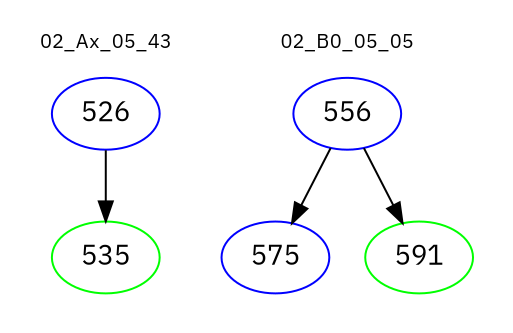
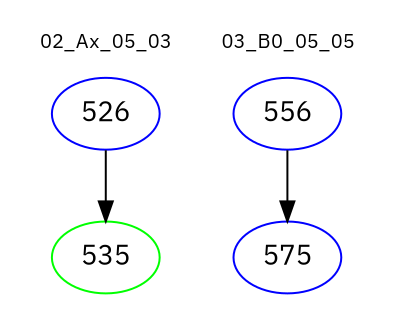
(107, 43) -> (107, 43)
(347, 43) -> (288, 43)
(419, 257) -> none
